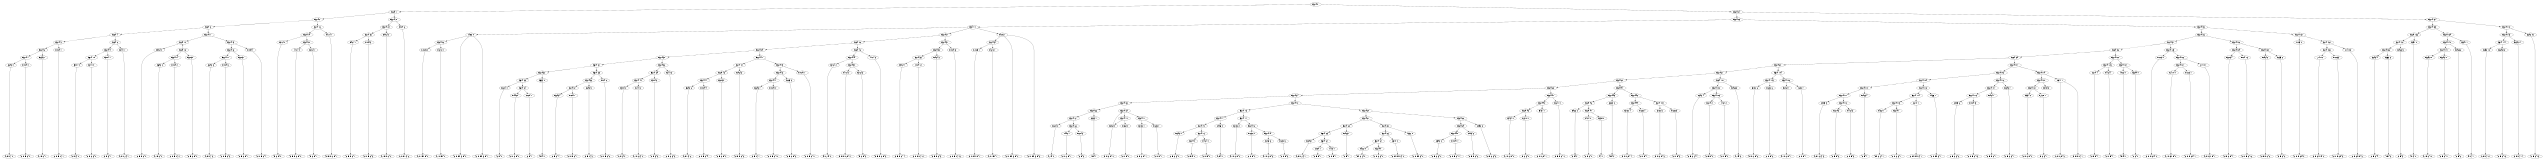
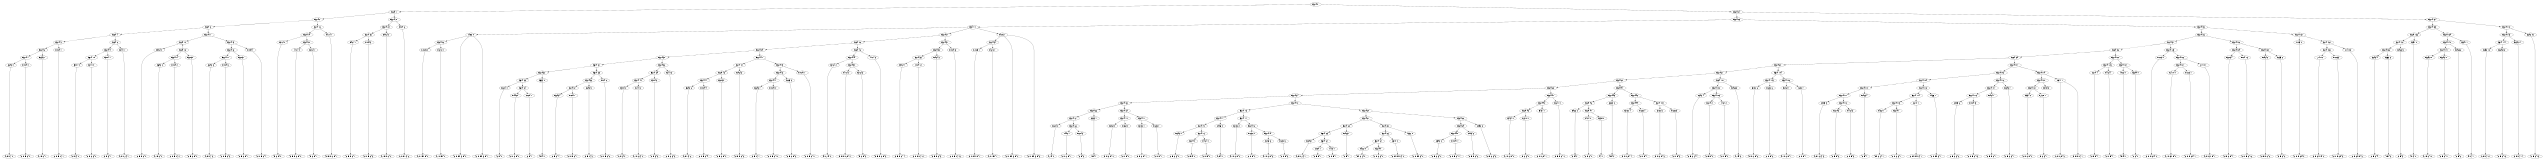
(1116, 118) -> (1124, 107)
